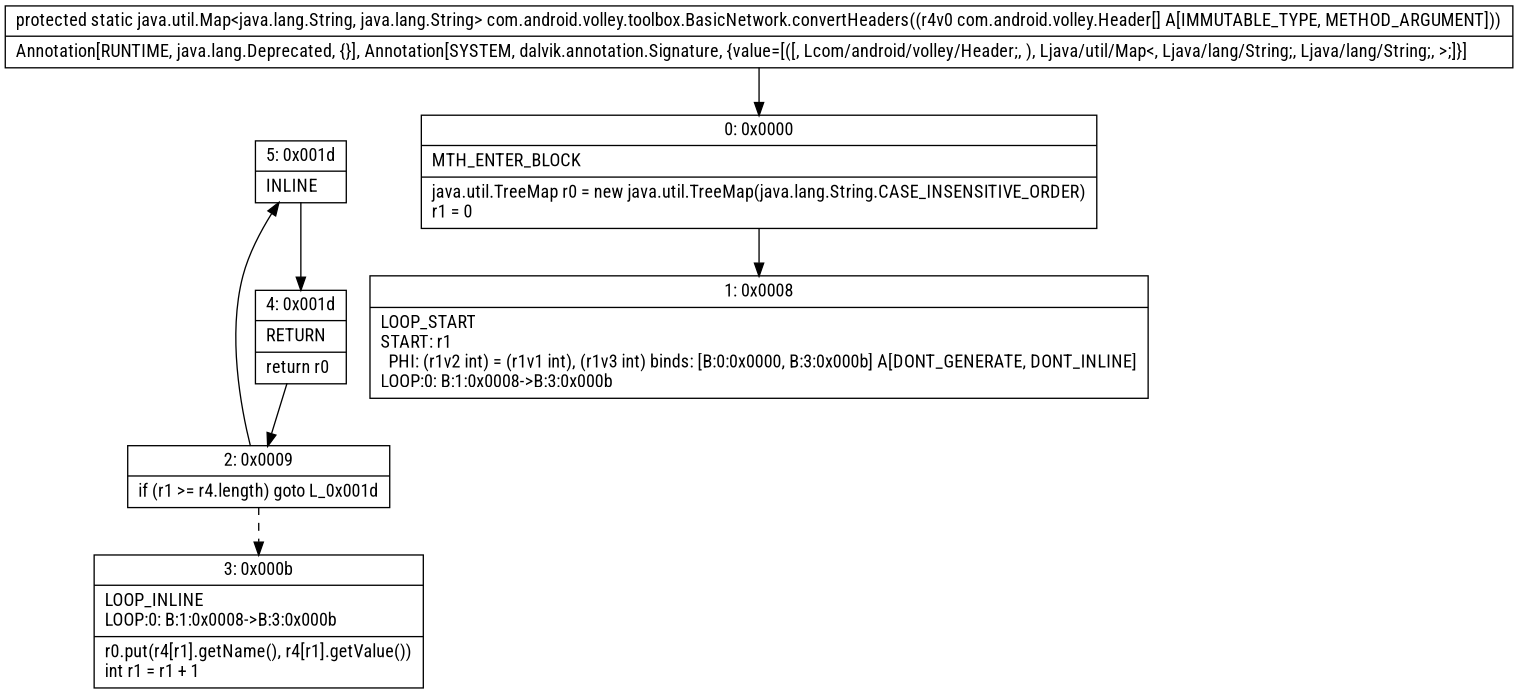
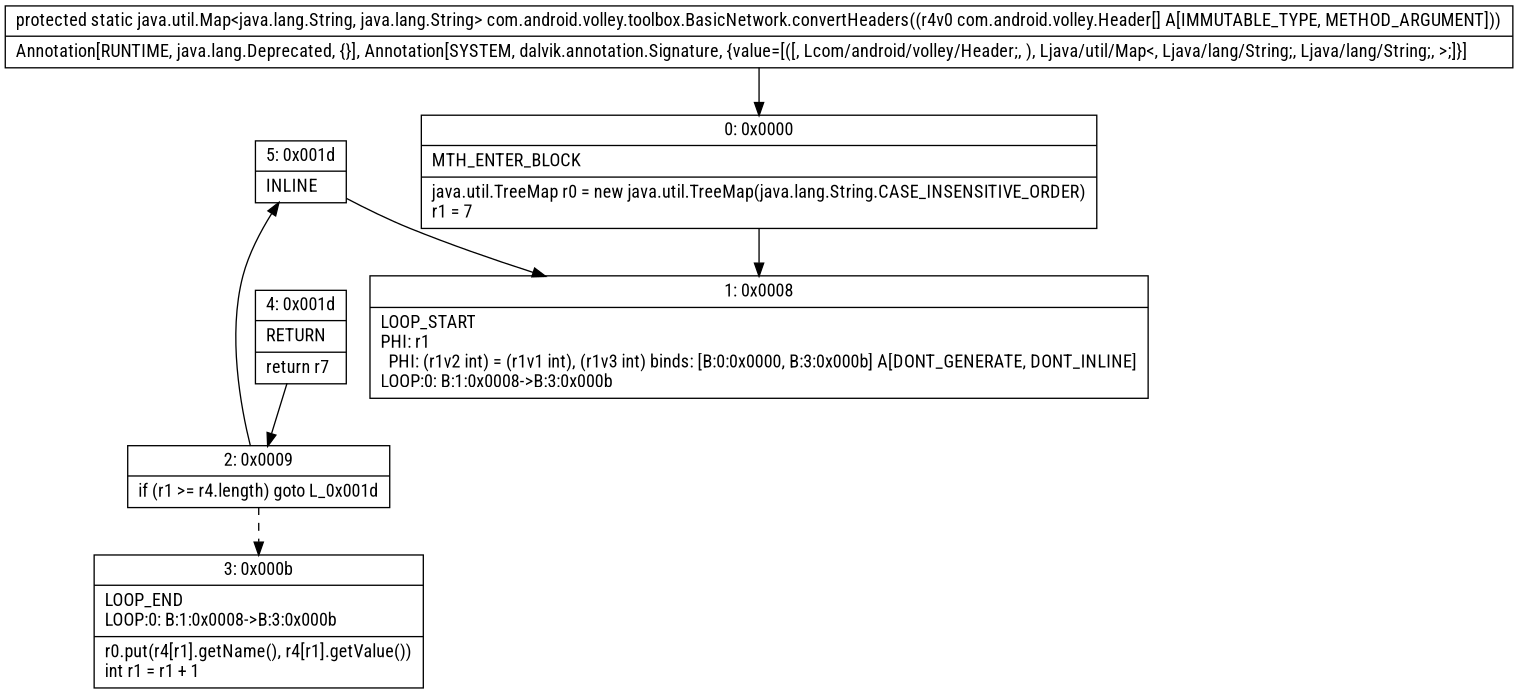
(452, 212) -> (452, 212)
(301, 240) -> (438, 239)
(419, 342) -> (408, 342)
(298, 367) -> (298, 367)
(155, 600) -> (145, 600)
